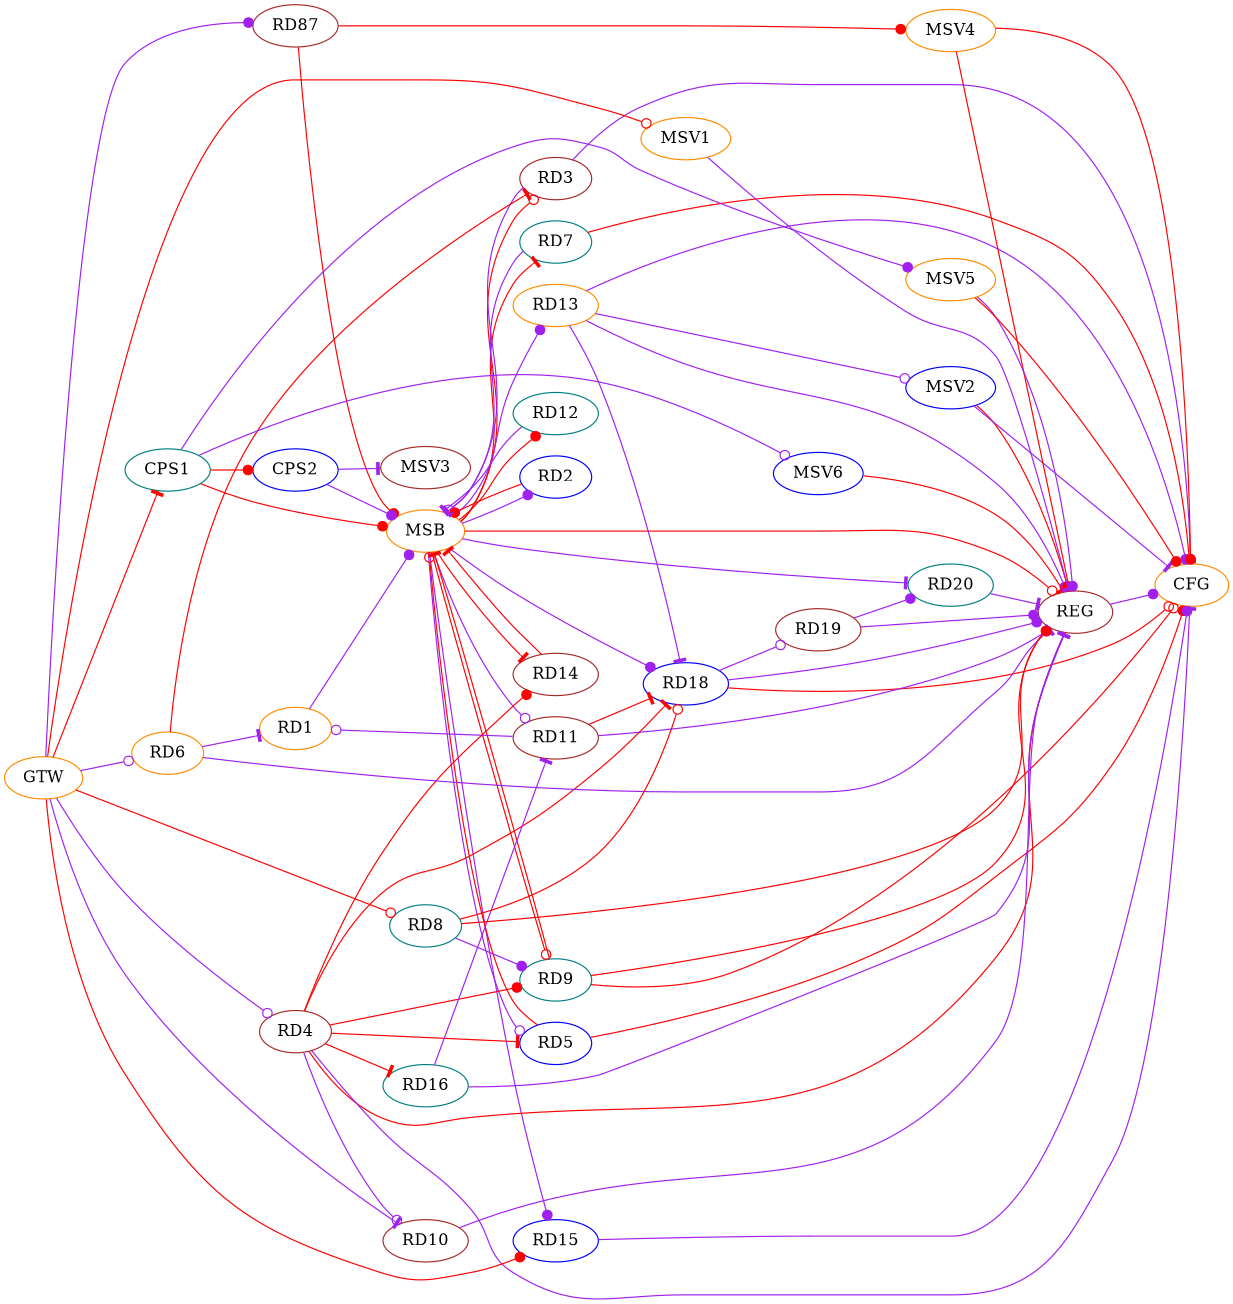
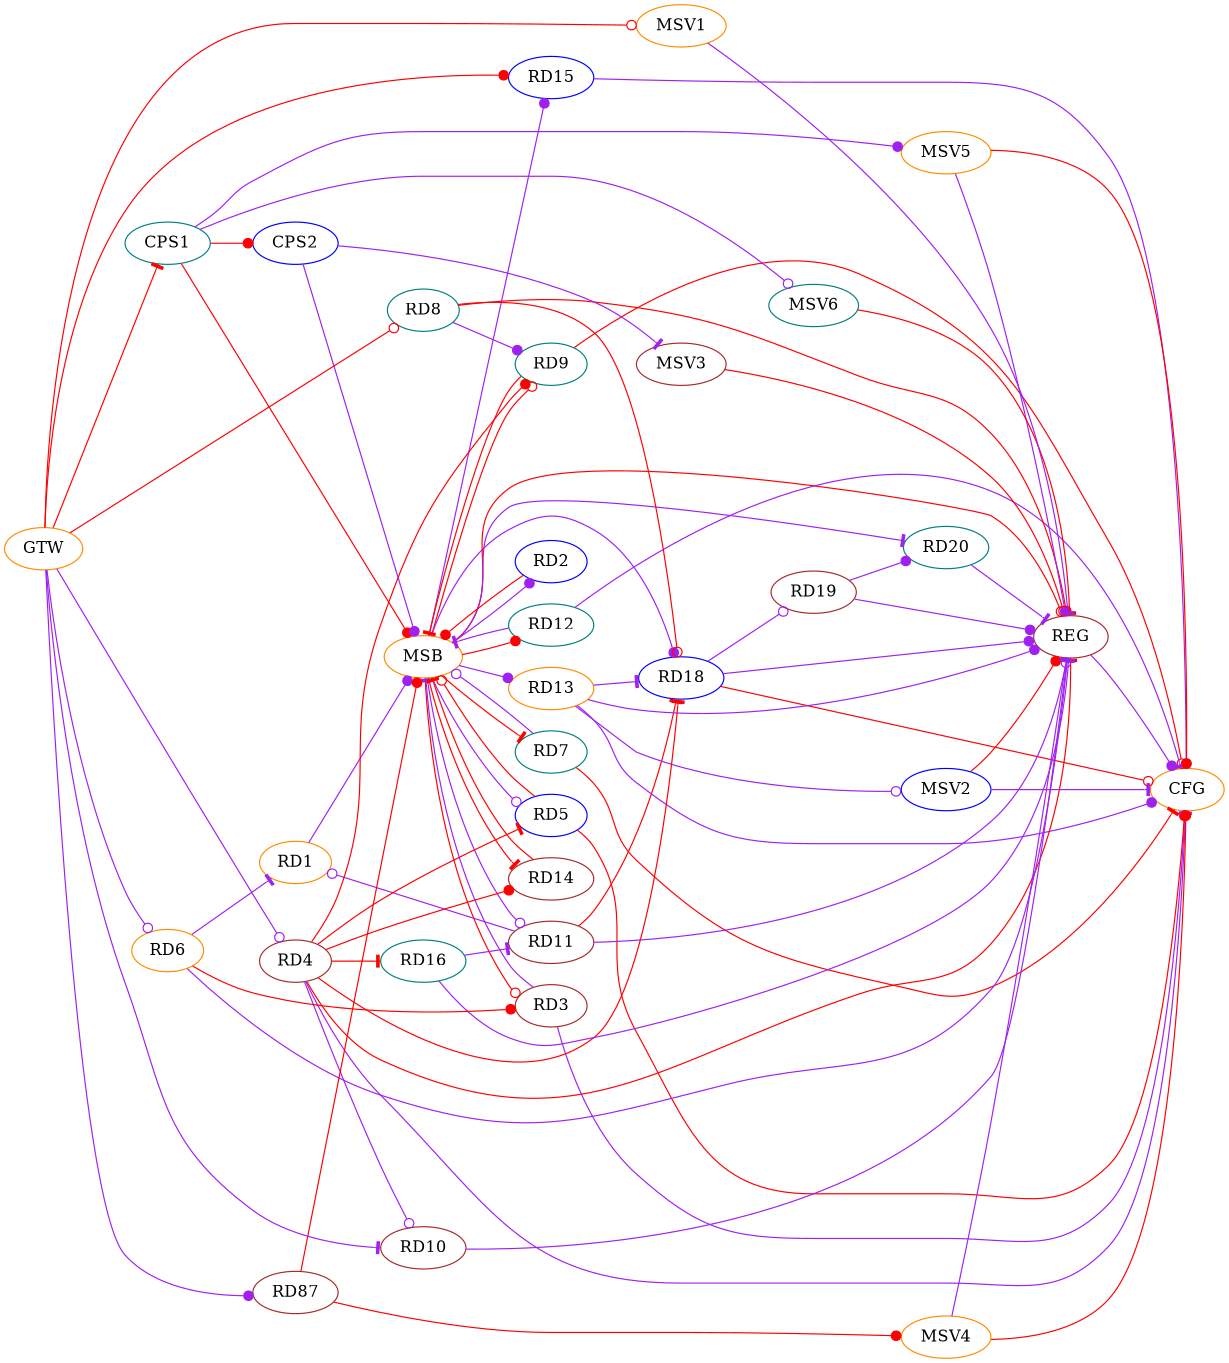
(1012, 318) -> (997, 1089)
(270, 414) -> (338, 1007)
(818, 474) -> (814, 305)
none -> (939, 478)
(916, 906) -> (933, 437)
